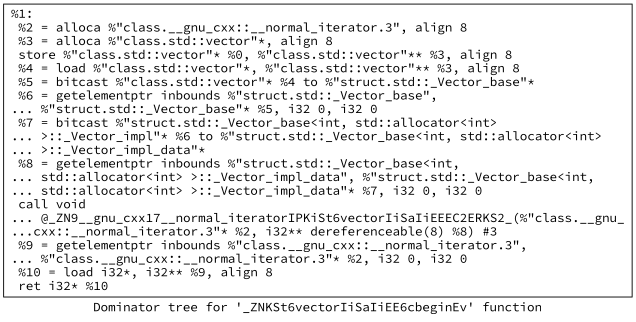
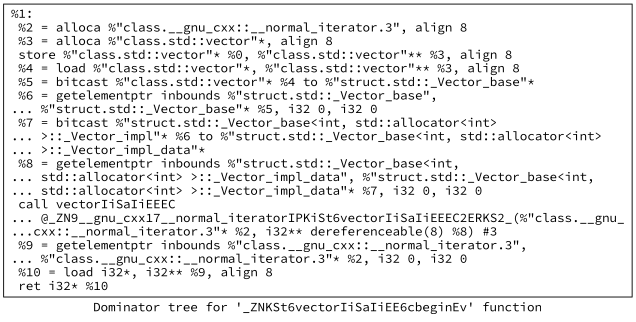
(49, 205) -> (93, 205)
